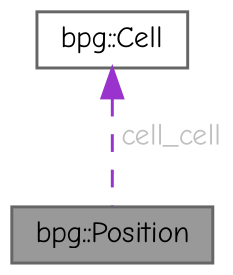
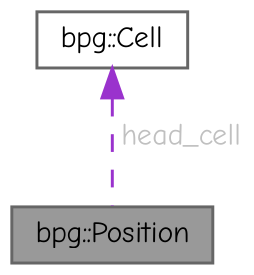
(167, 137) -> (177, 137)
